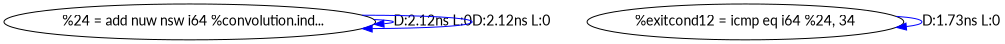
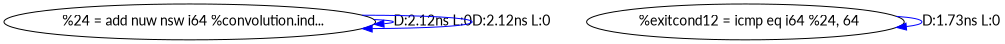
(745, 22) -> (745, 22)
